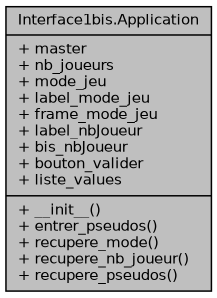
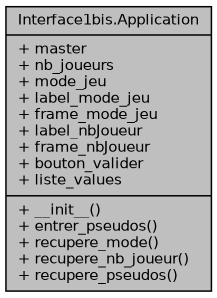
(73, 147) -> (84, 147)
